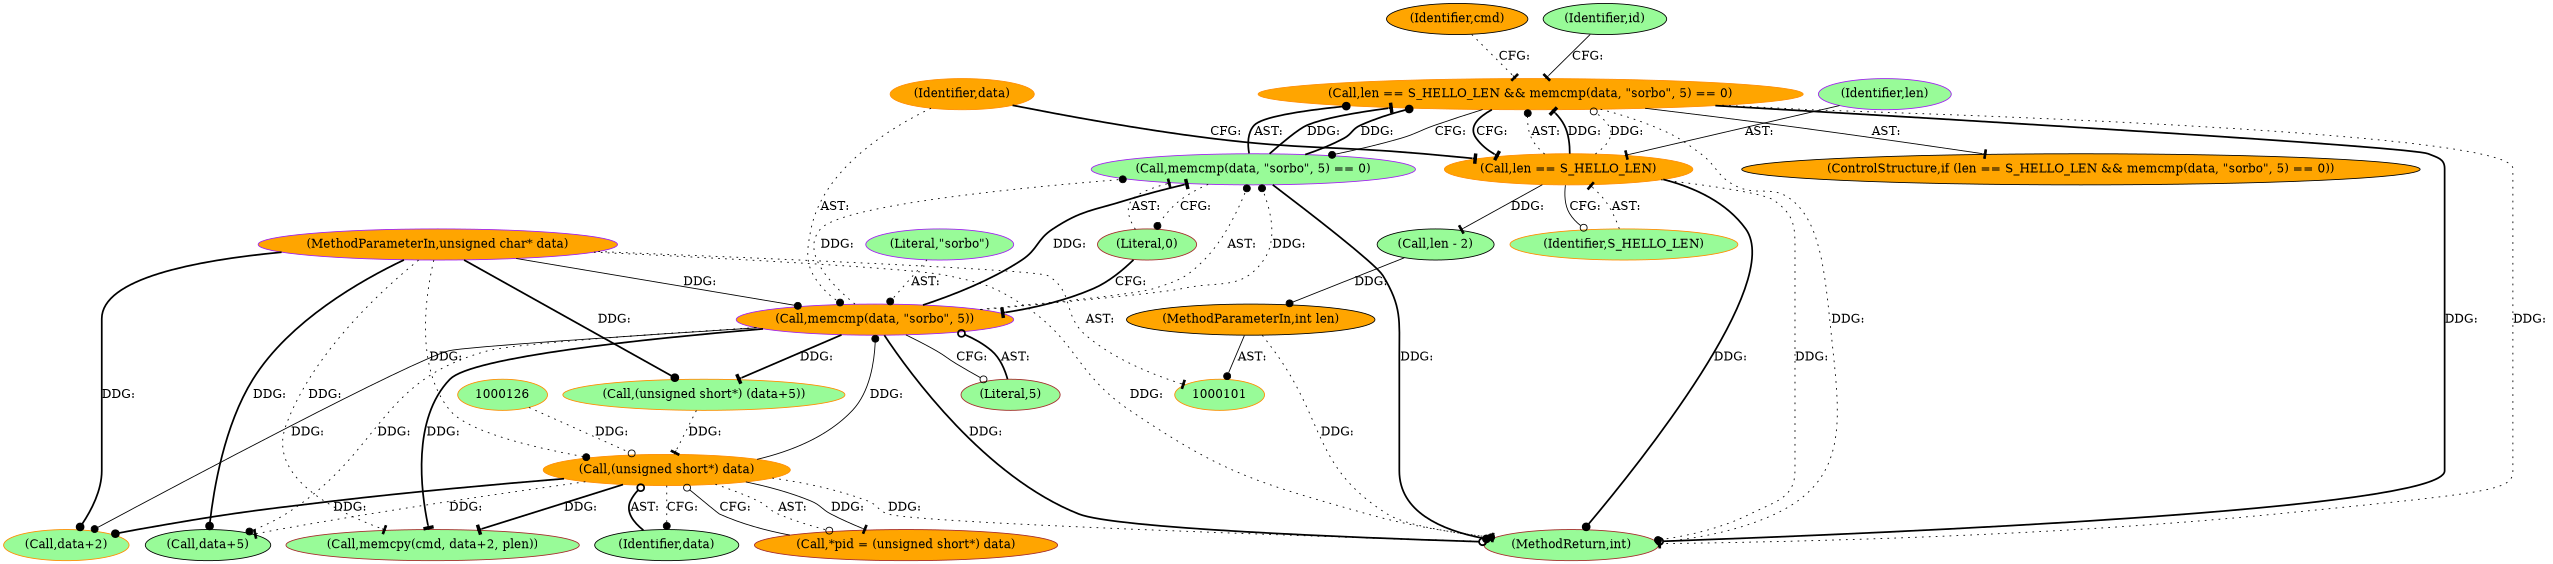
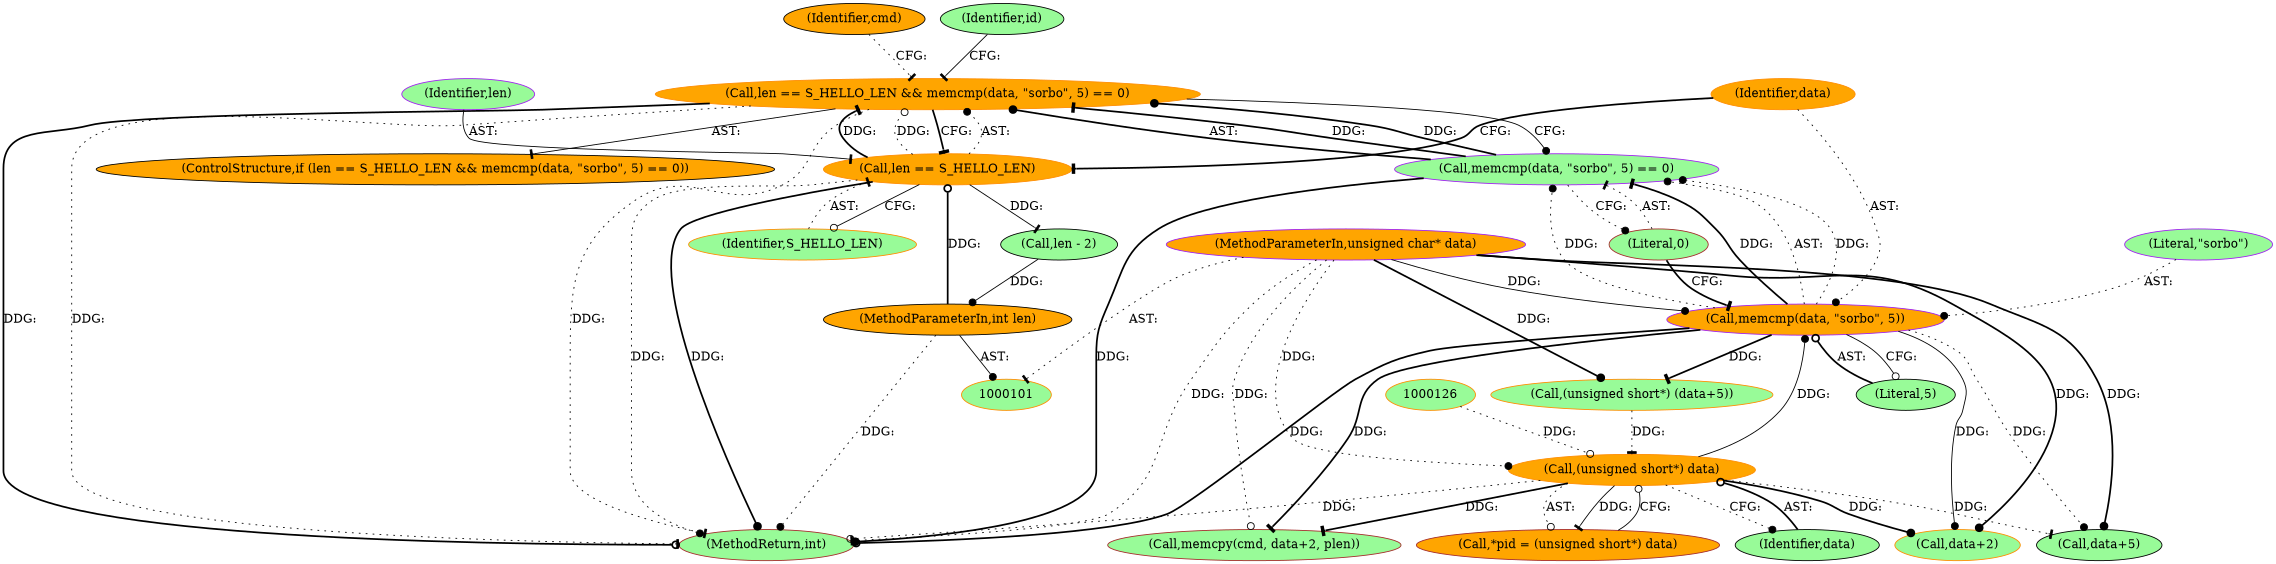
none -> (948, 248)
(1011, 395) -> (1906, 395)
(298, 399) -> (1236, 376)
